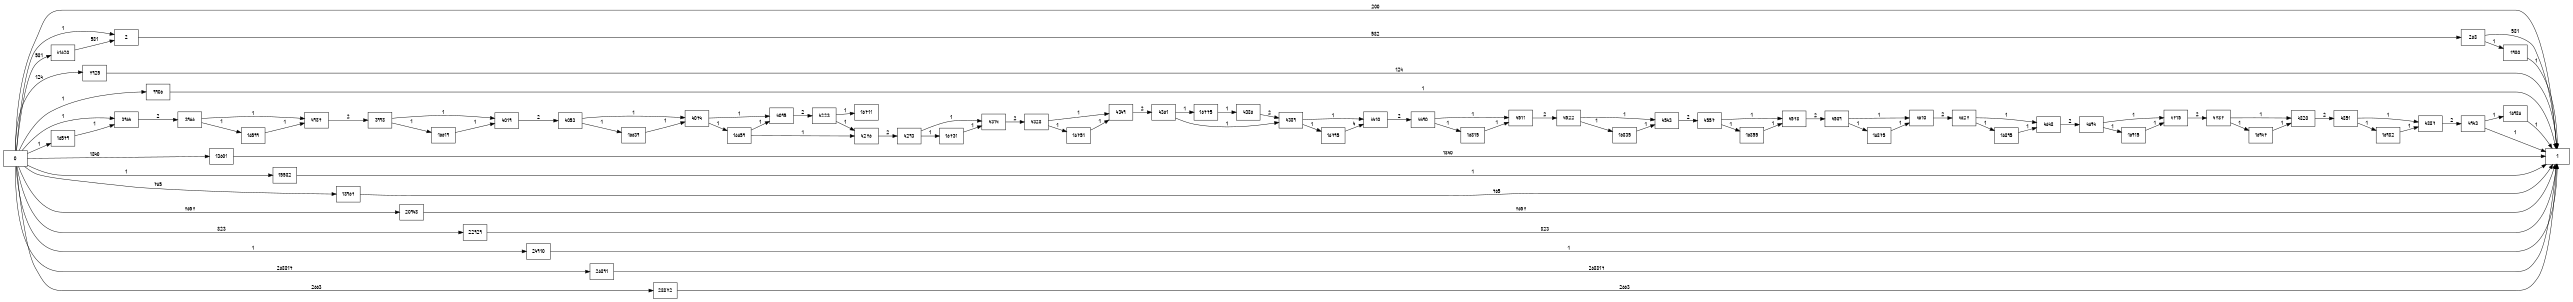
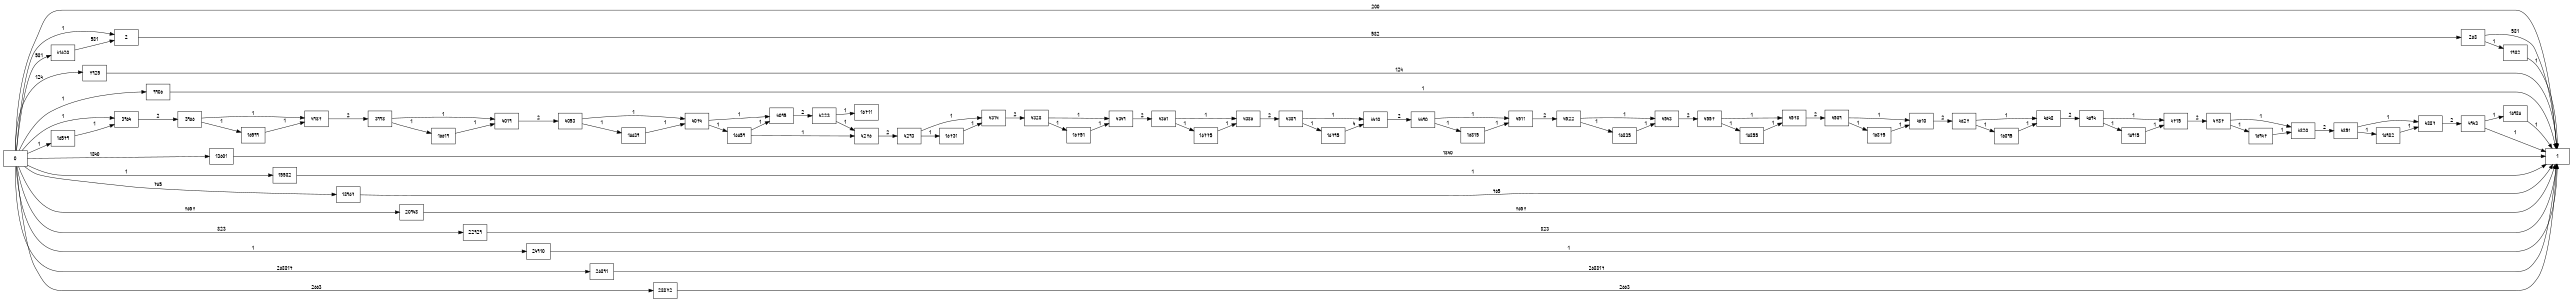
(2515, 53) -> (2515, 53)
(1225, 127) -> (1204, 118)
